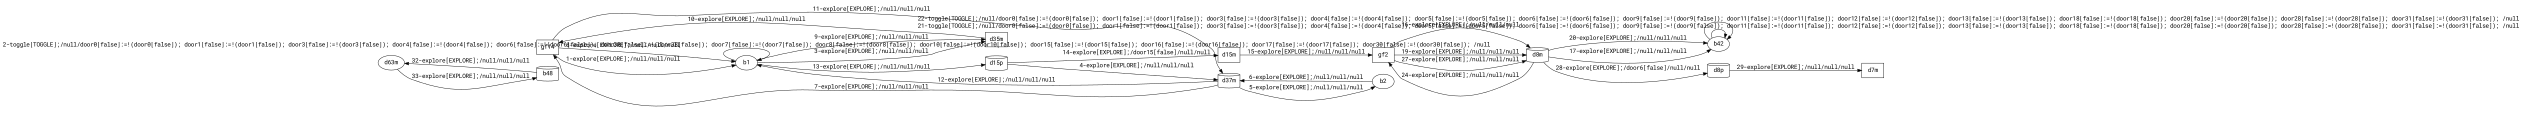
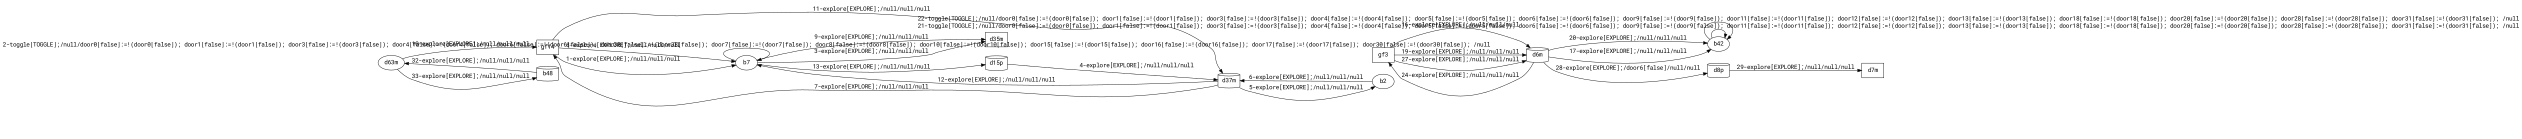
(774, 23) -> (467, 49)
(1229, 55) -> none
(1383, 55) -> (1383, 55)
(1537, 55) -> (1537, 55)
(747, 63) -> (747, 63)
